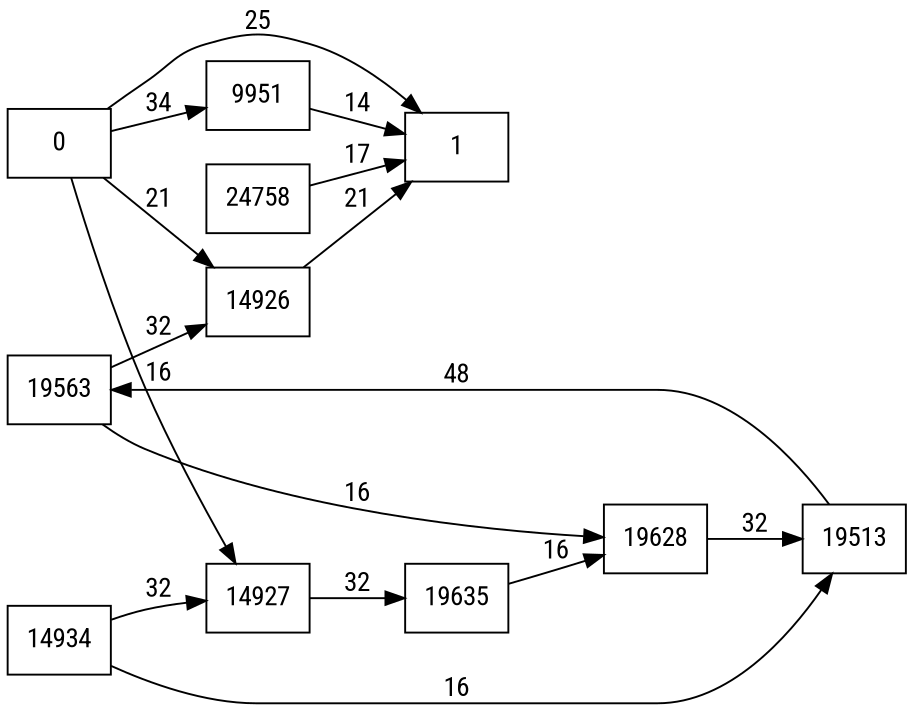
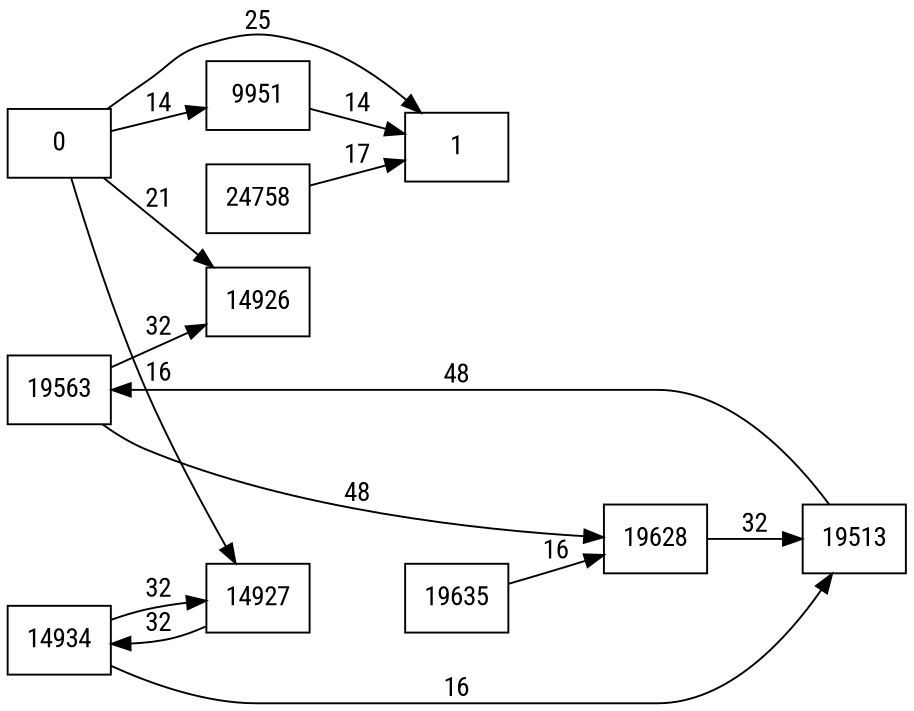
(159, 104) -> (159, 104)
(350, 231) -> none
(357, 494) -> (357, 494)
(347, 598) -> (169, 639)
